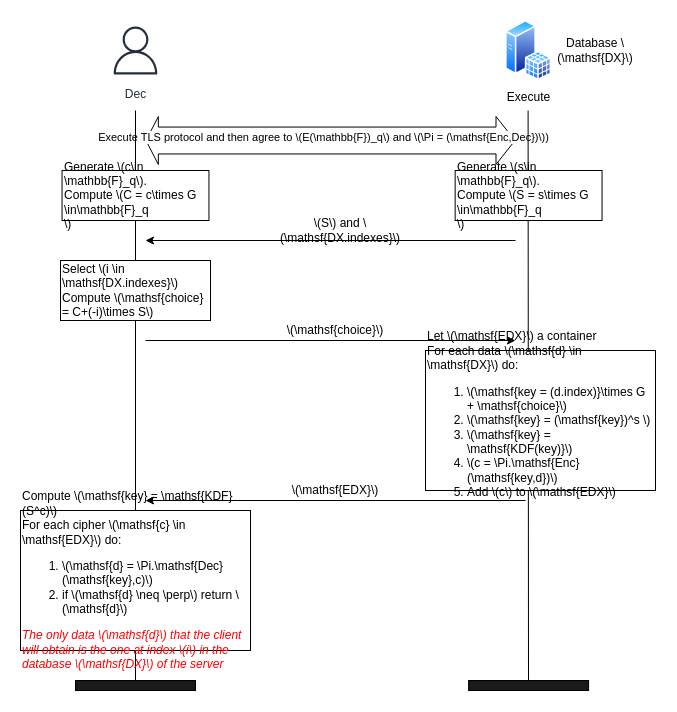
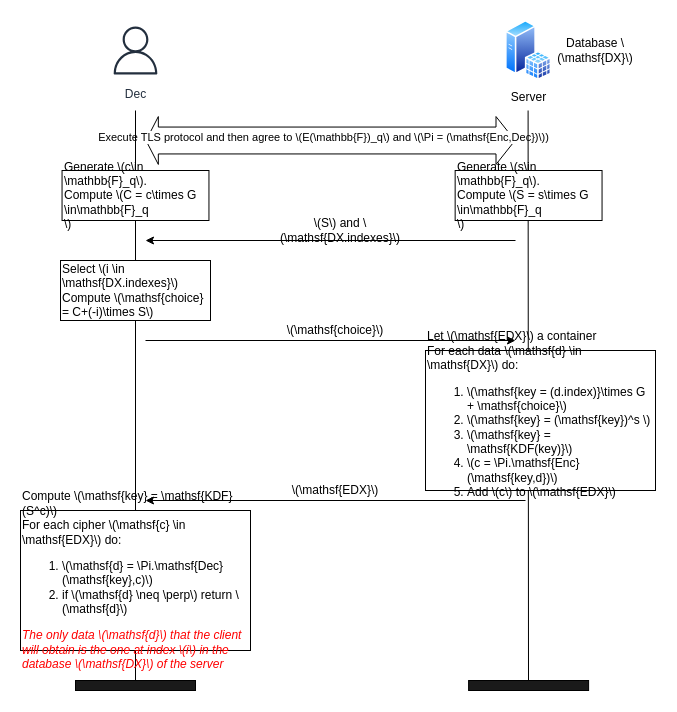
(529, 98) -> (529, 98)
